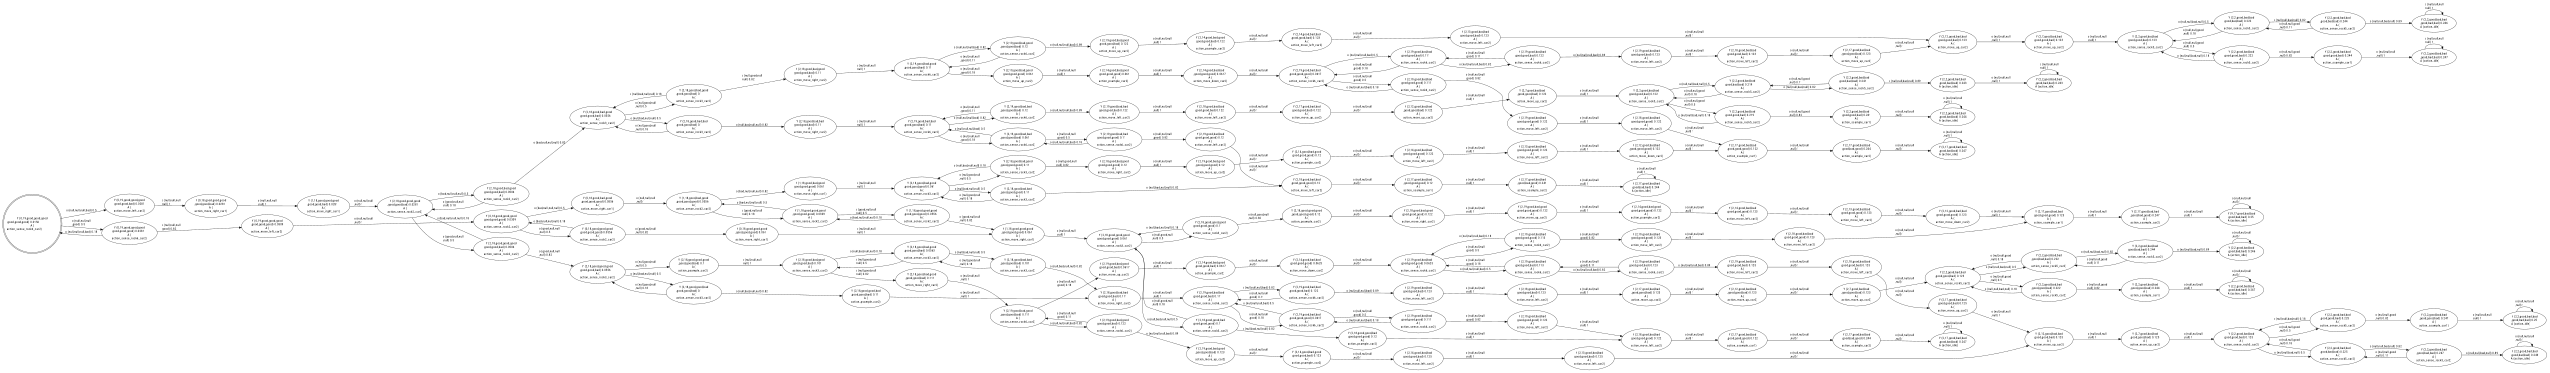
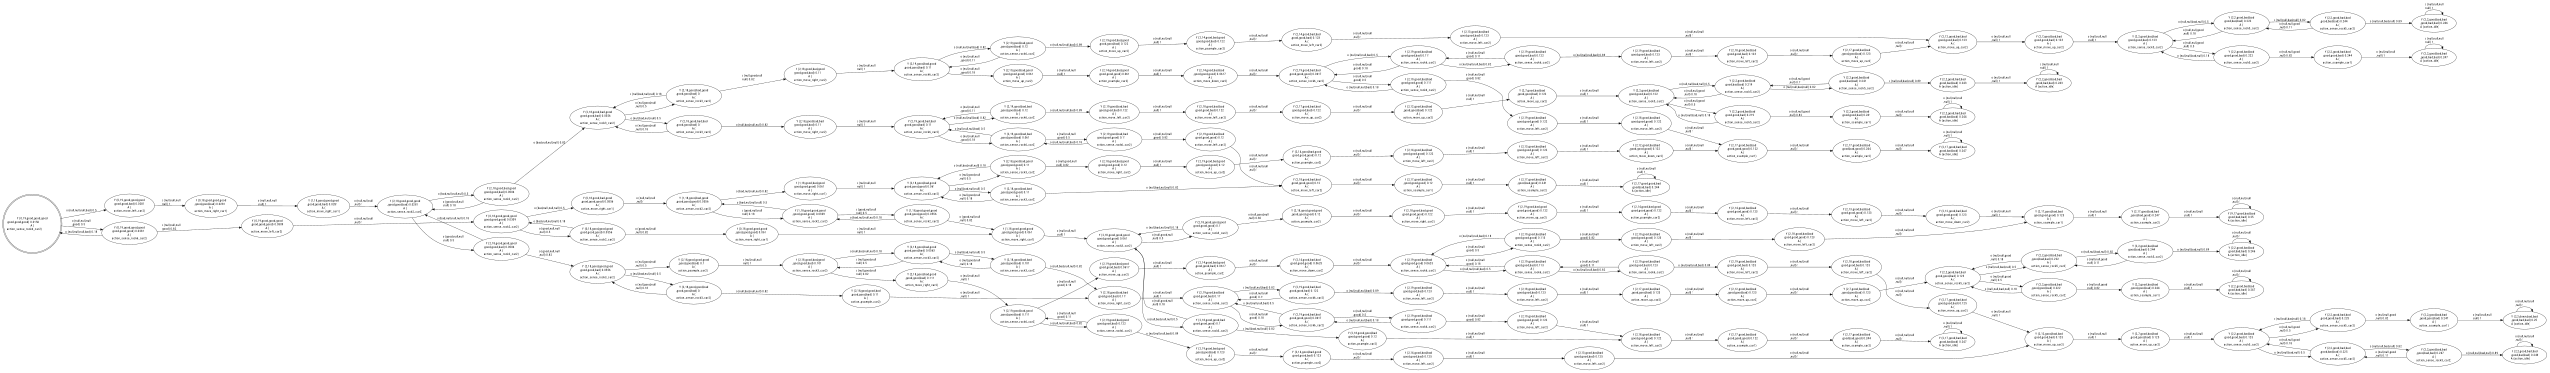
(1646, 187) -> (1646, 187)
(2525, 320) -> (2525, 320)
